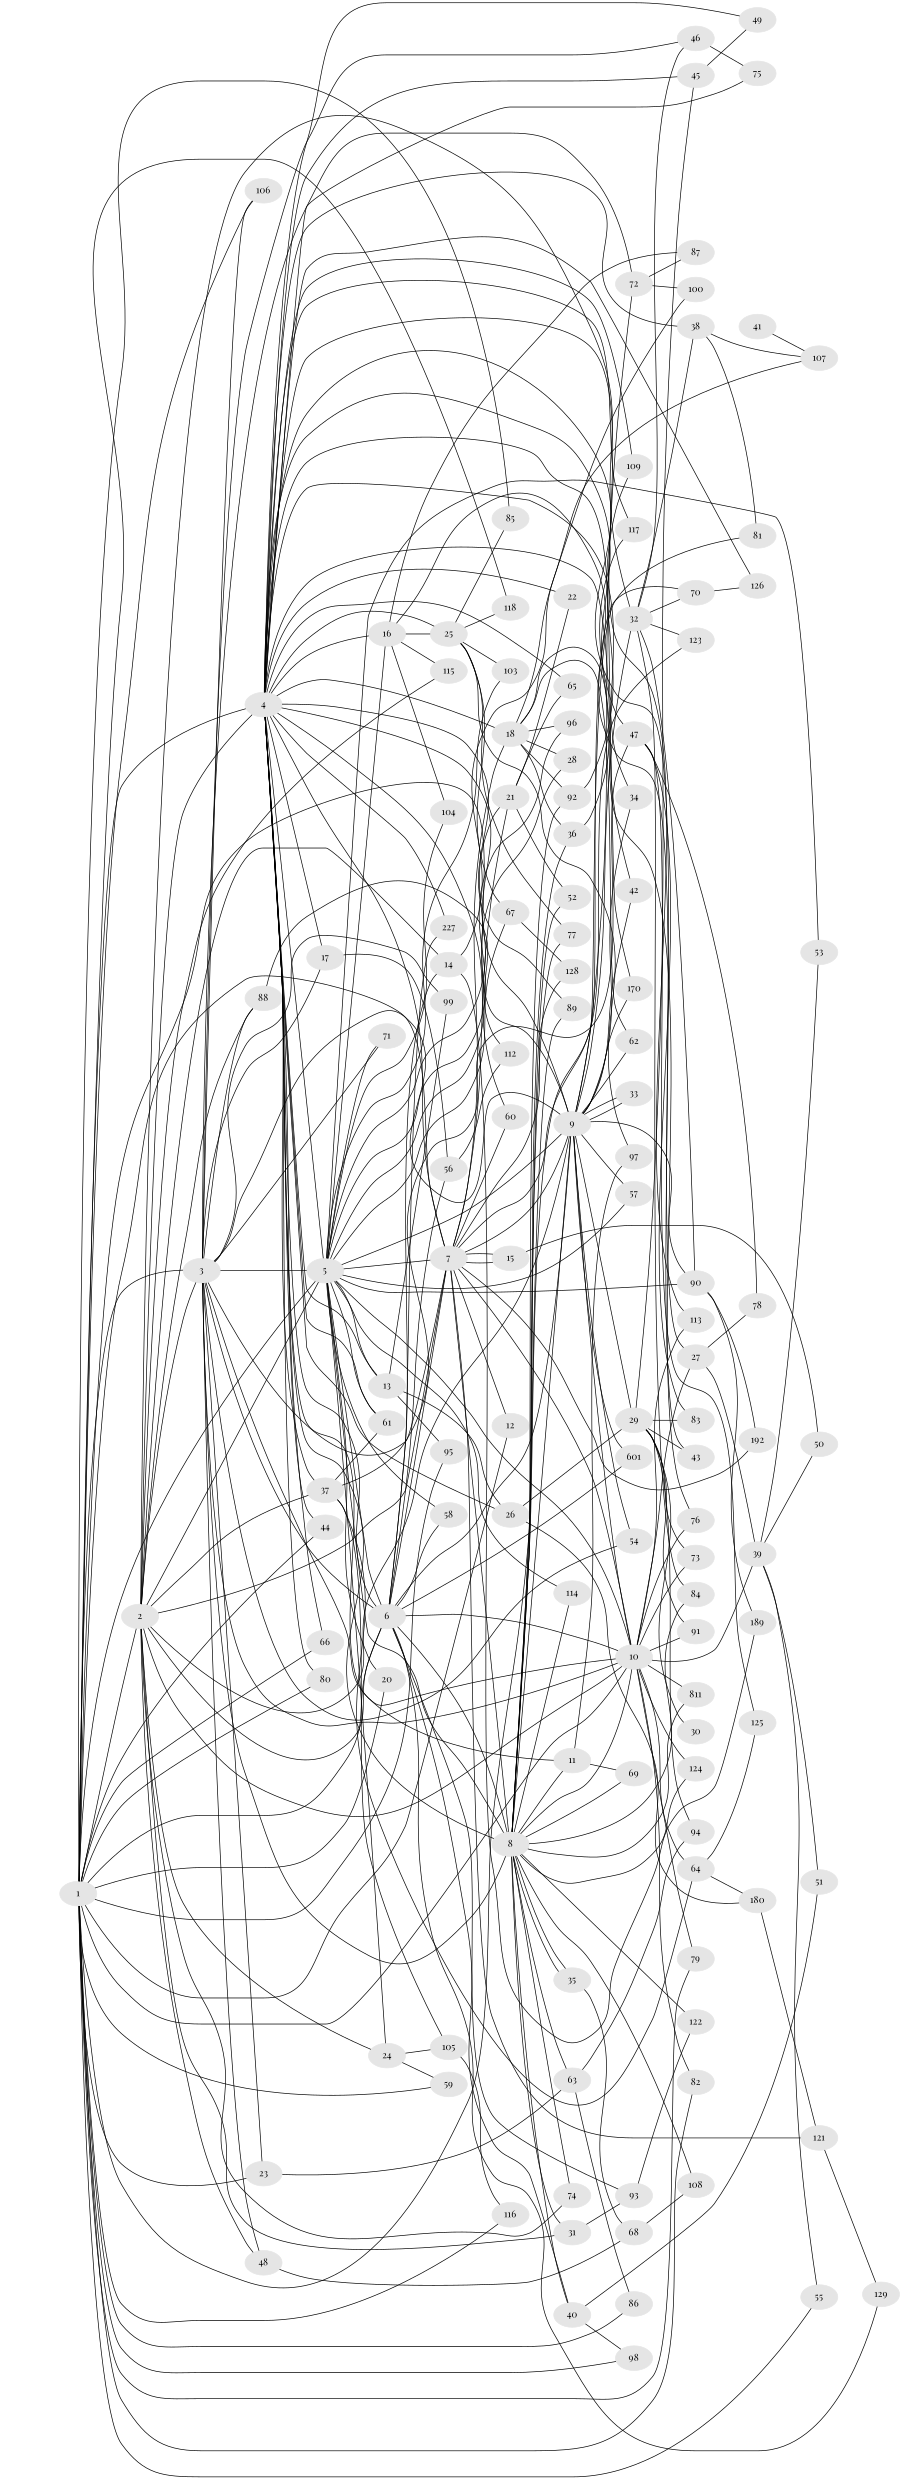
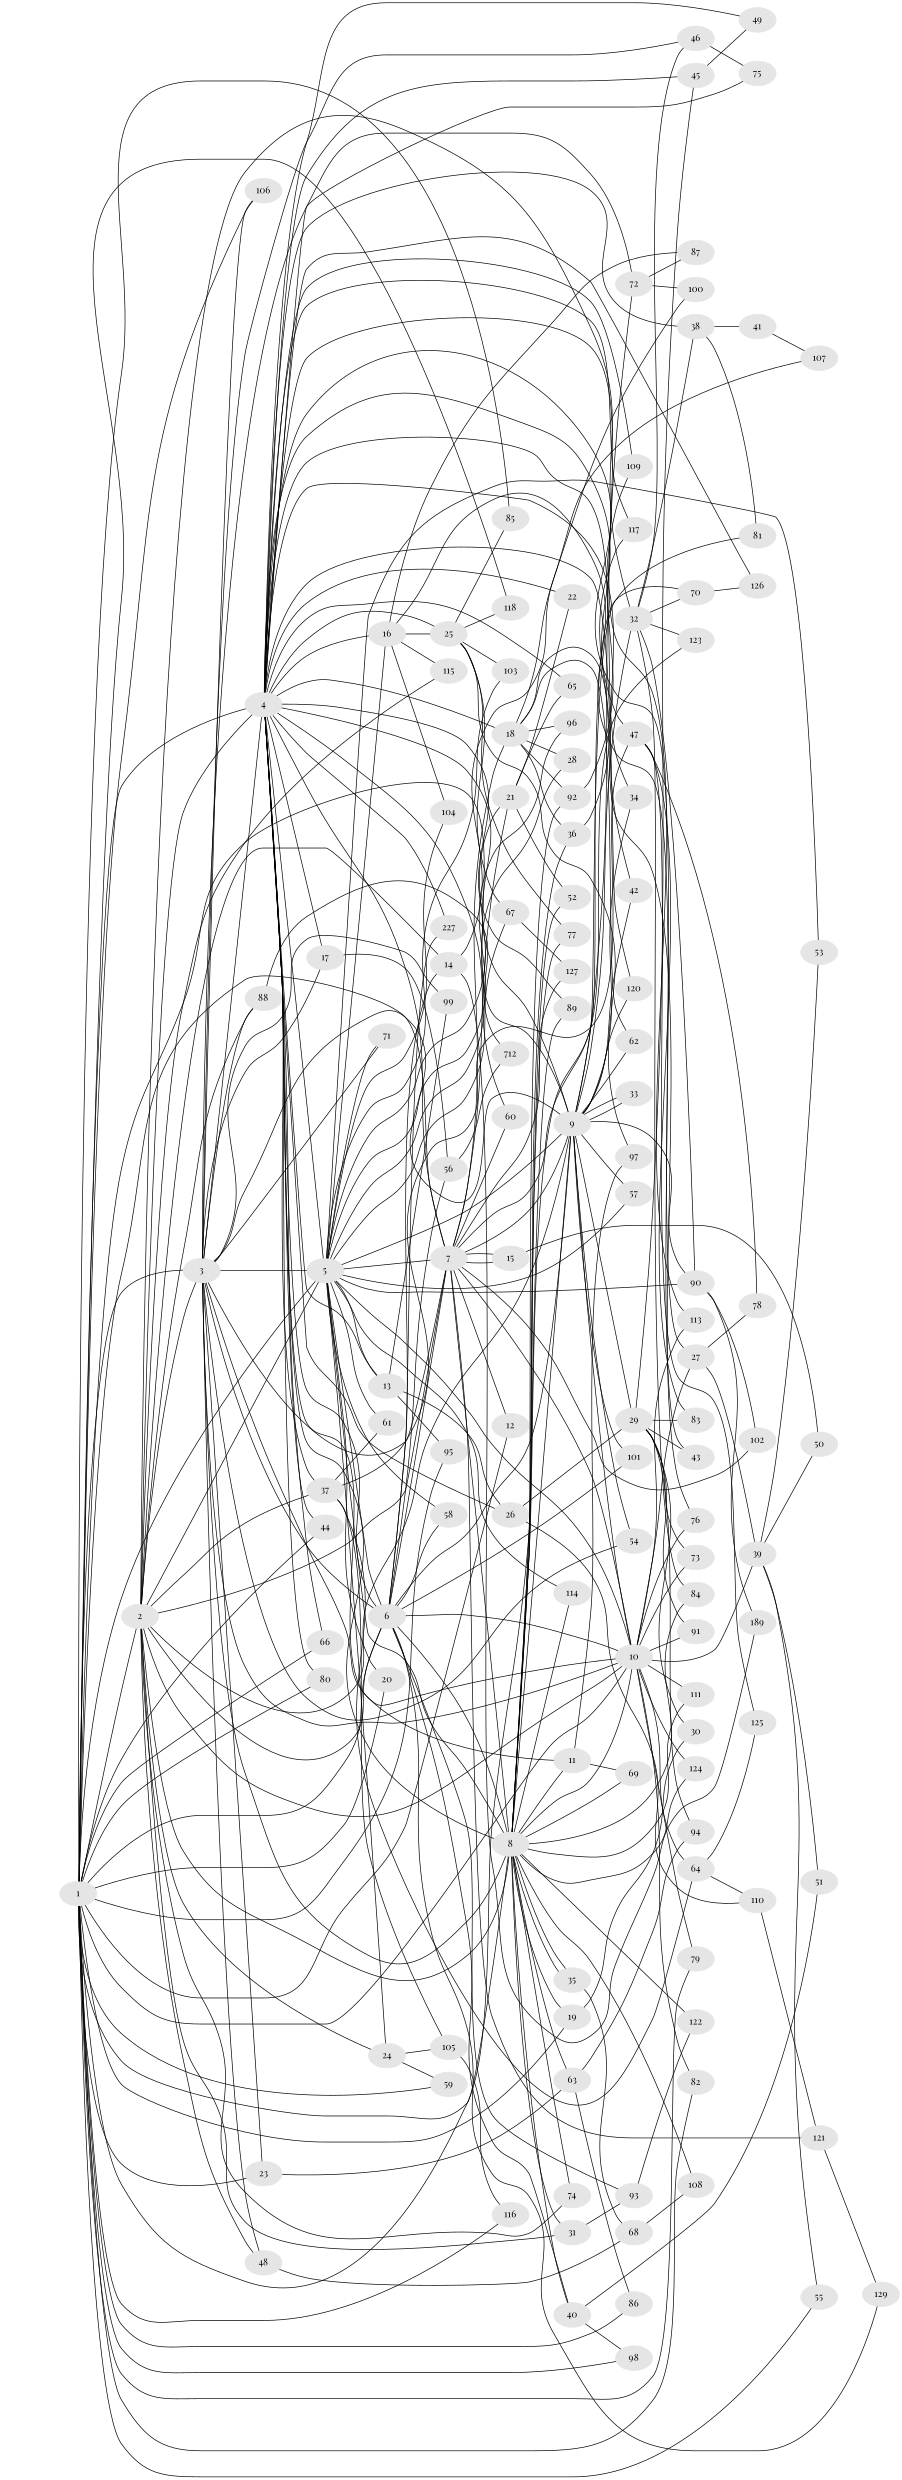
(755, 349) -> (727, 327)
(572, 972) -> (572, 972)
(634, 989) -> (634, 989)
(511, 1054) -> (511, 1054)
(289, 1079) -> (231, 1001)
(758, 1440) -> (758, 1440)
(634, 1457) -> (634, 1457)
(696, 1695) -> (696, 1695)
(758, 1901) -> (758, 1901)
none -> (277, 1928)
none -> (572, 2017)
none -> (335, 2116)
